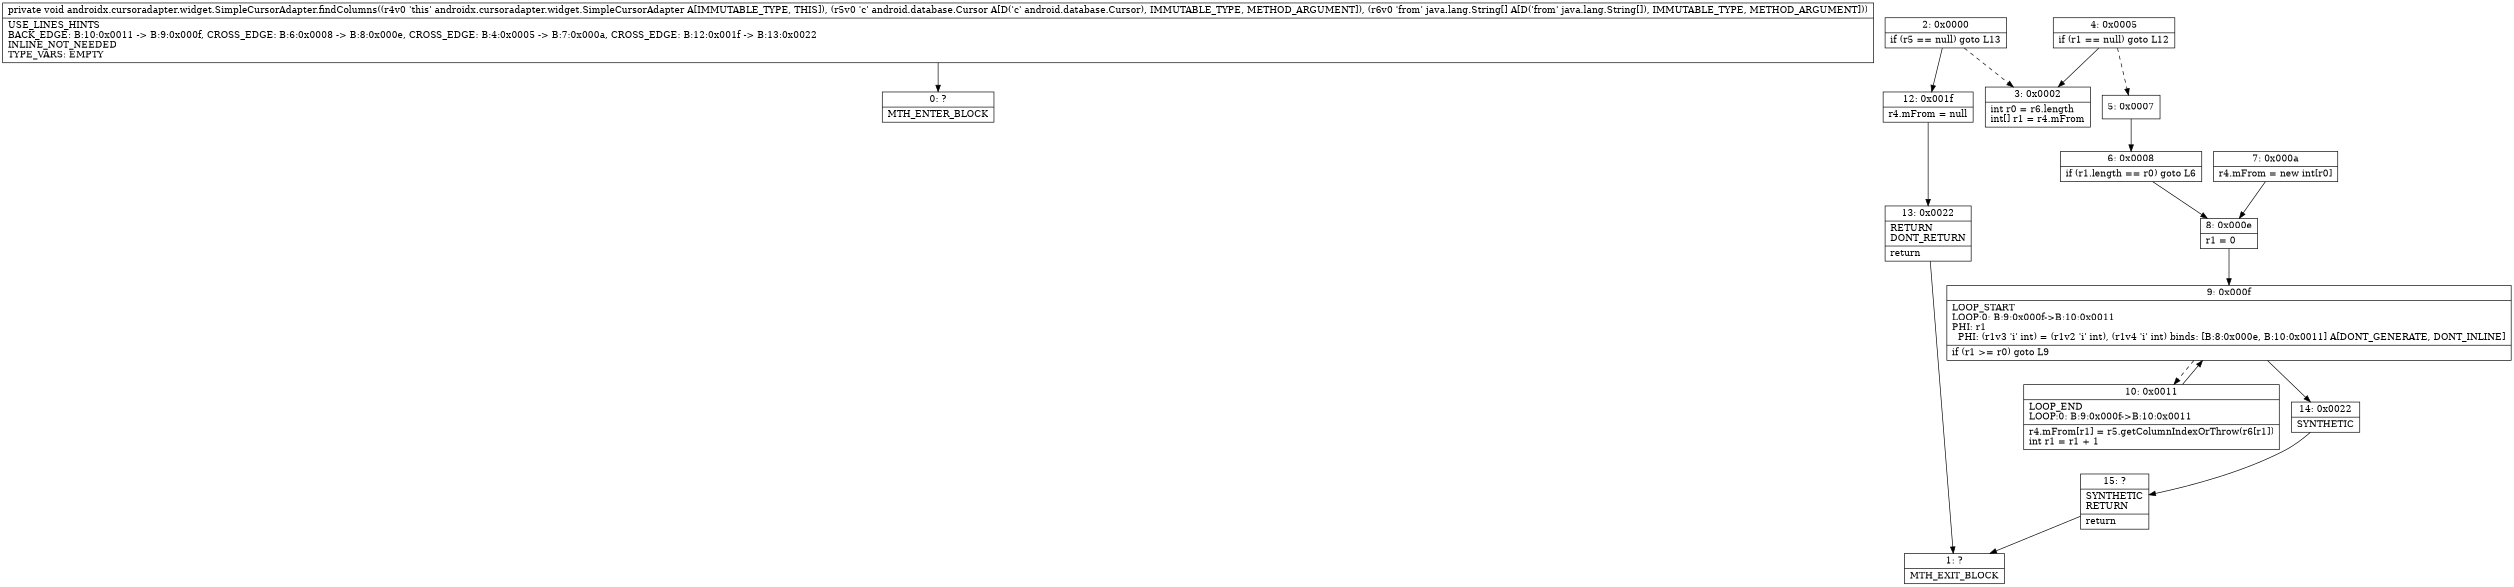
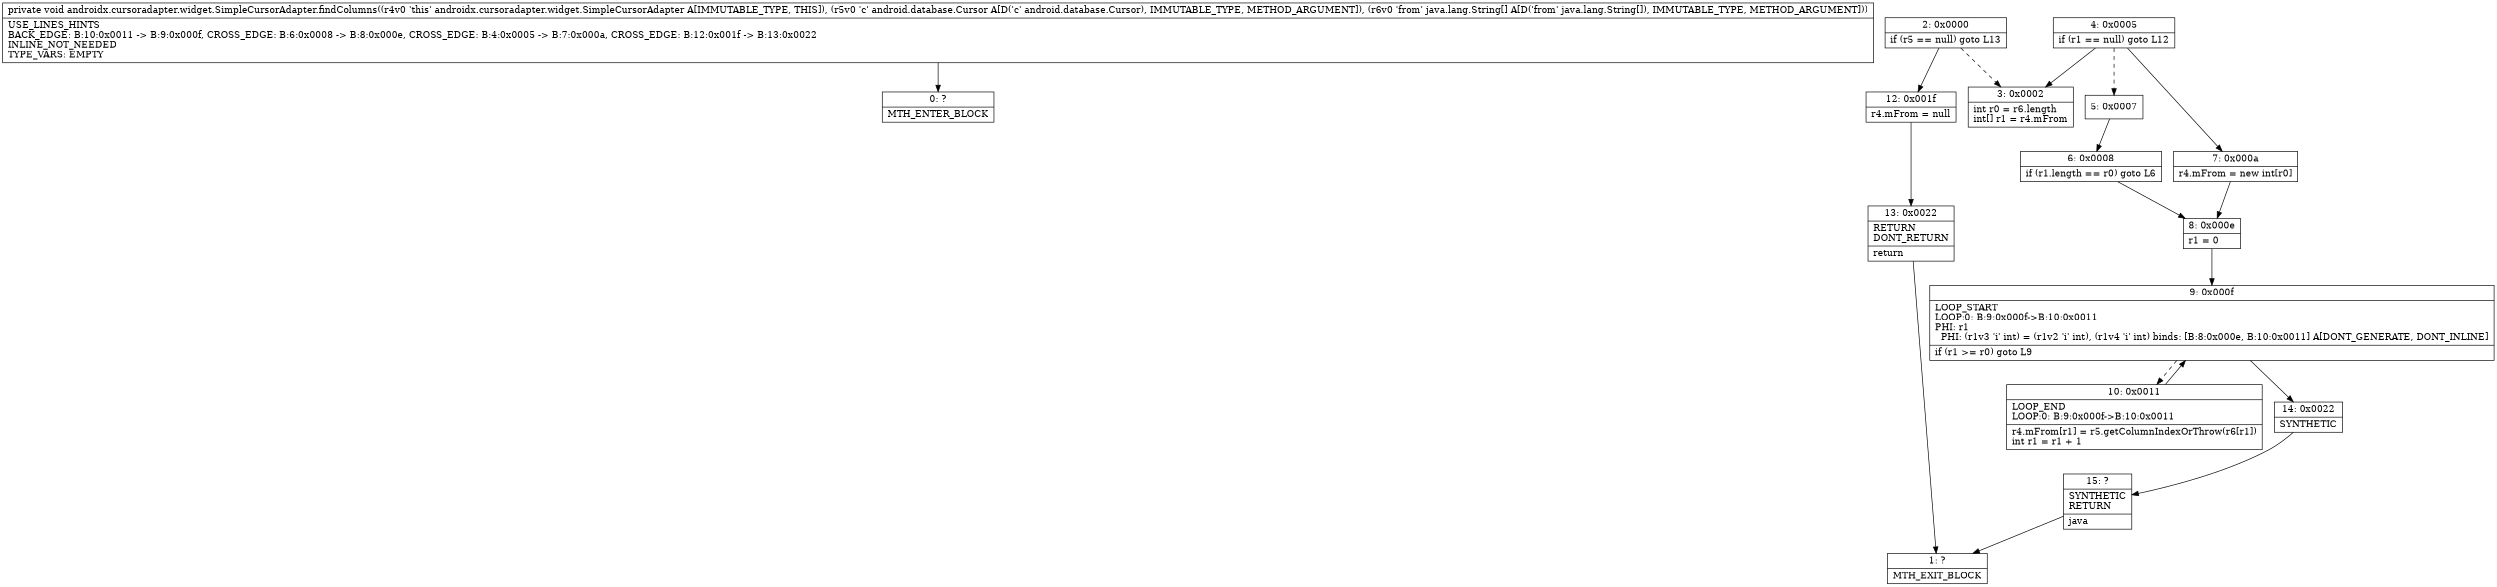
none -> (2173, 97)
(2101, 521) -> (2079, 521)
